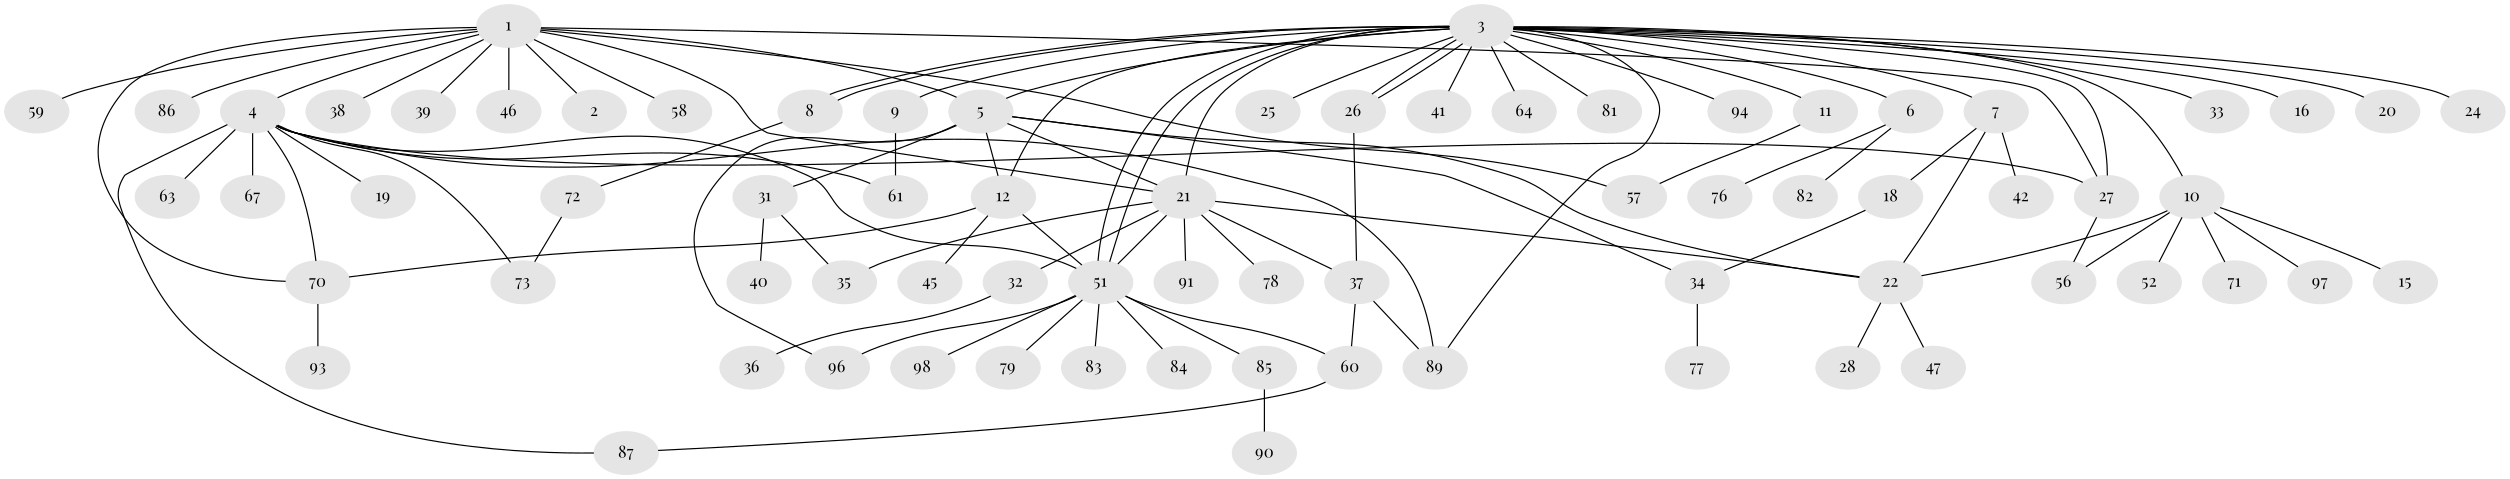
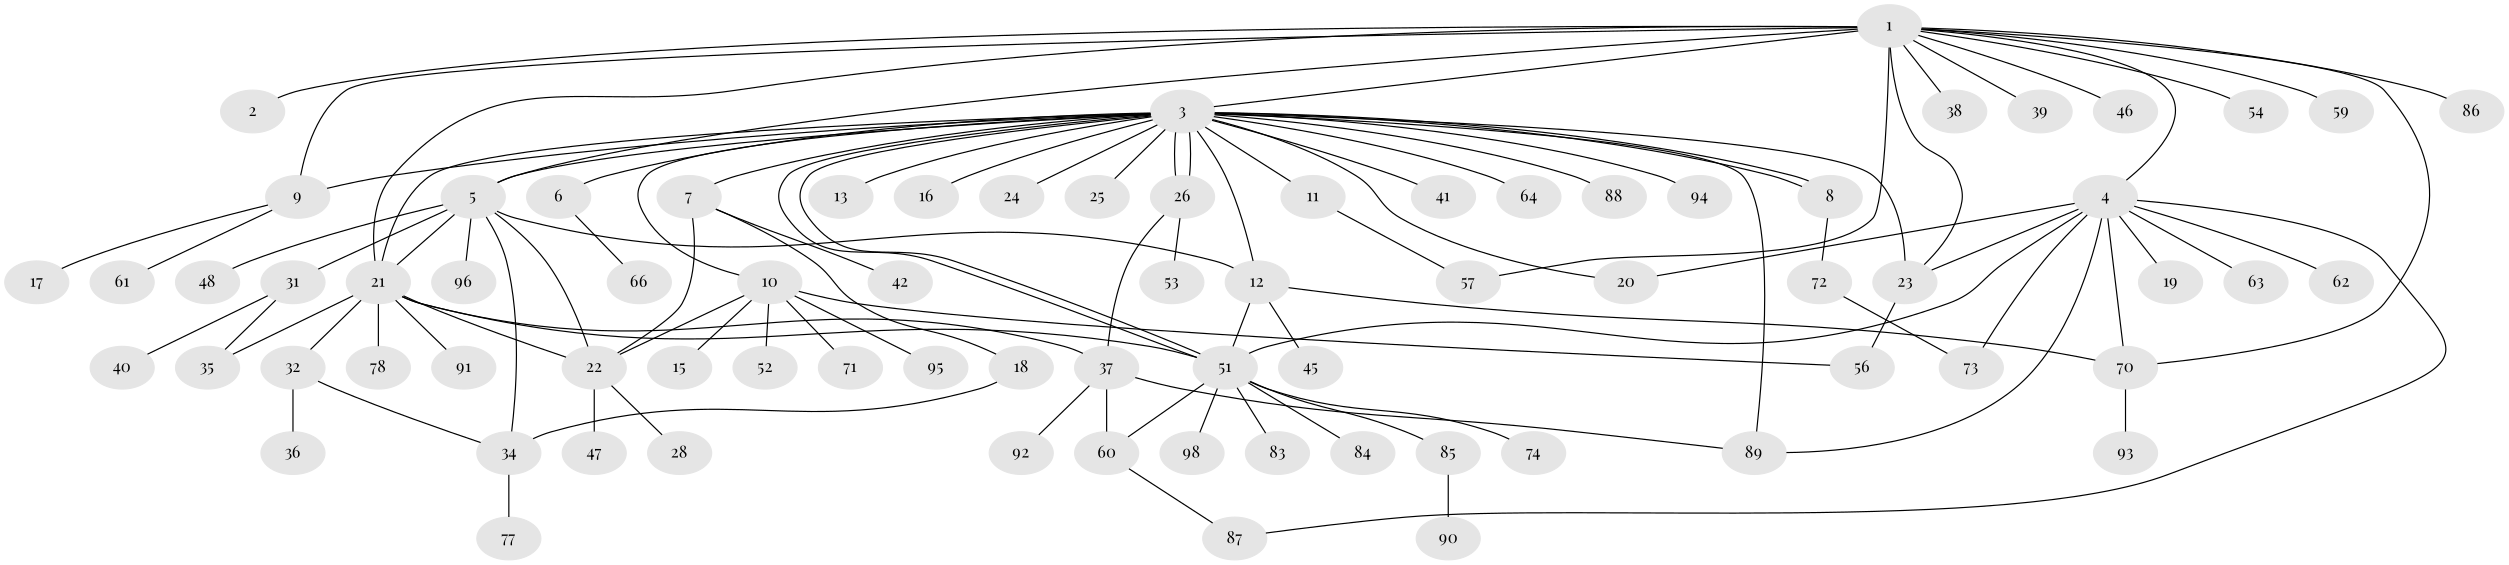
none -> (1051, 43)
none -> (1536, 69)
(680, 111) -> (2256, 111)
(1610, 111) -> (1614, 197)
(2217, 111) -> (841, 197)
(603, 155) -> (1866, 240)
(253, 197) -> (2341, 282)
(1720, 197) -> (639, 282)
(1805, 197) -> none
(2107, 197) -> (1905, 282)
none -> (37, 282)
none -> (208, 282)
none -> (1172, 282)
(2320, 282) -> (936, 368)
(969, 325) -> none
(1008, 368) -> (1534, 453)
none -> (399, 414)
none -> (1021, 453)
